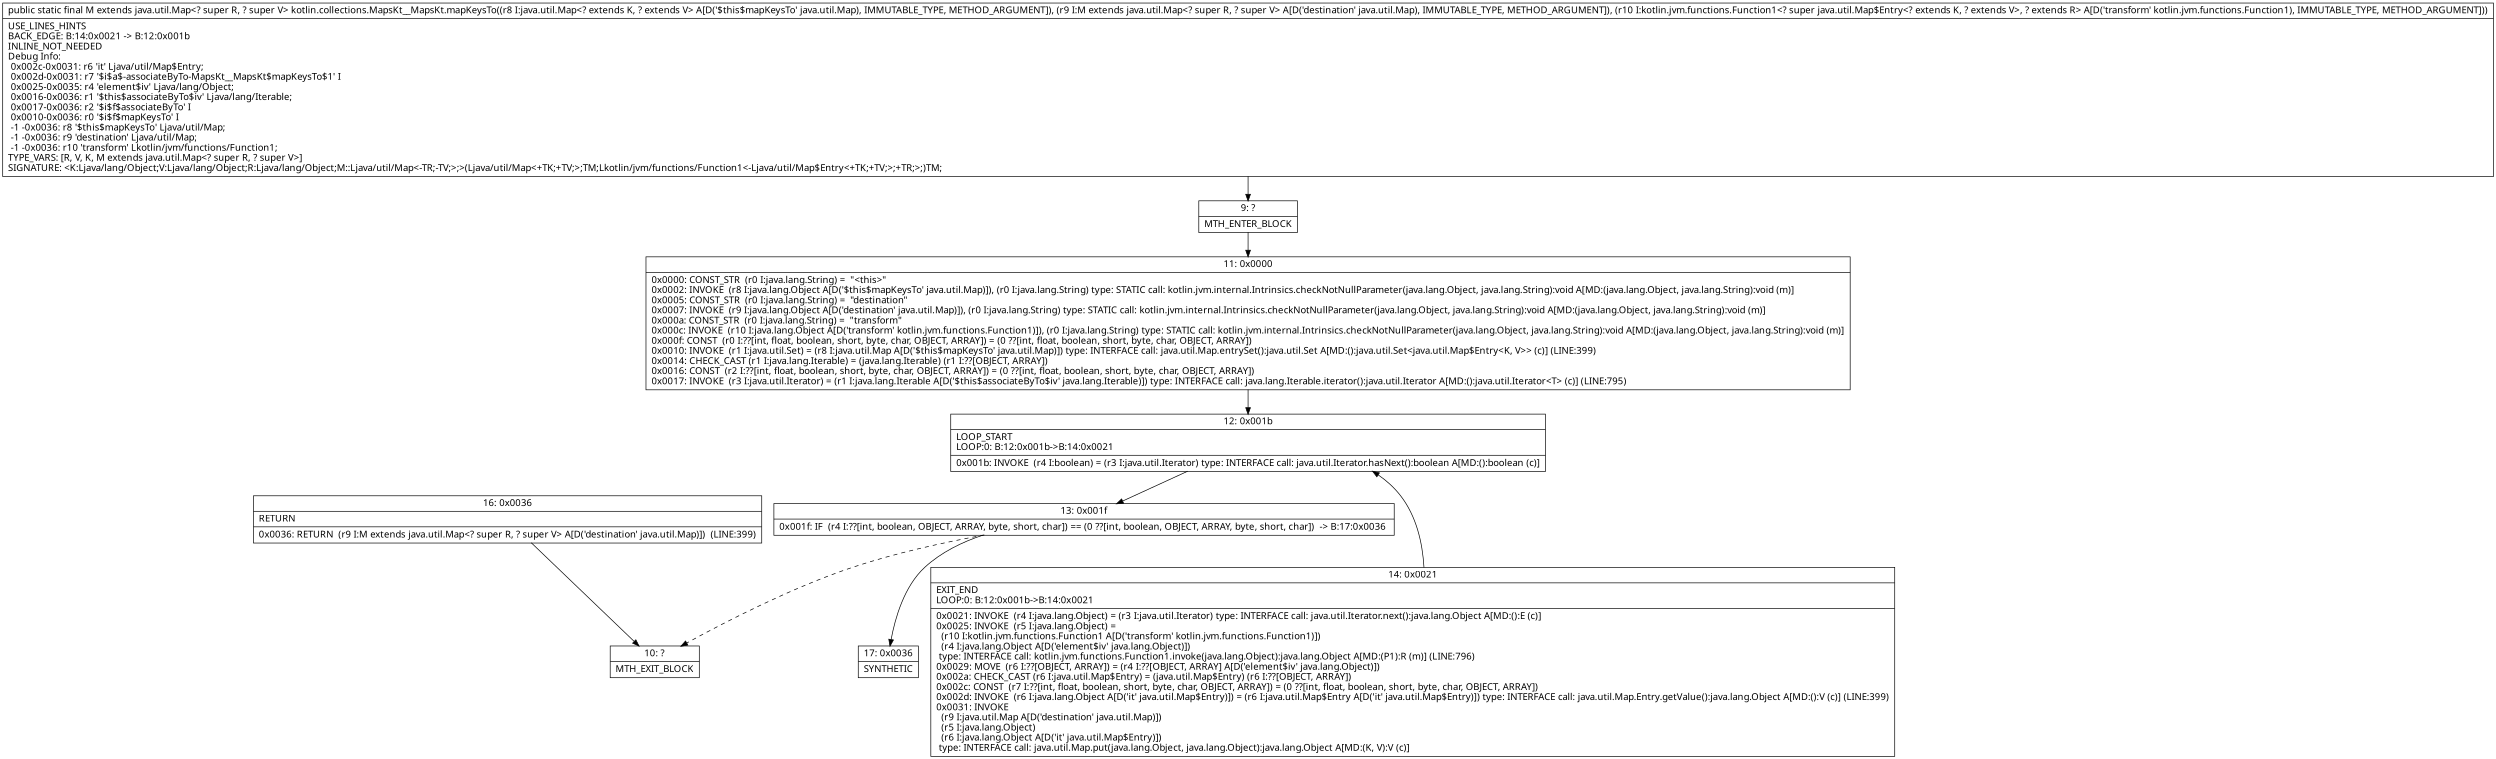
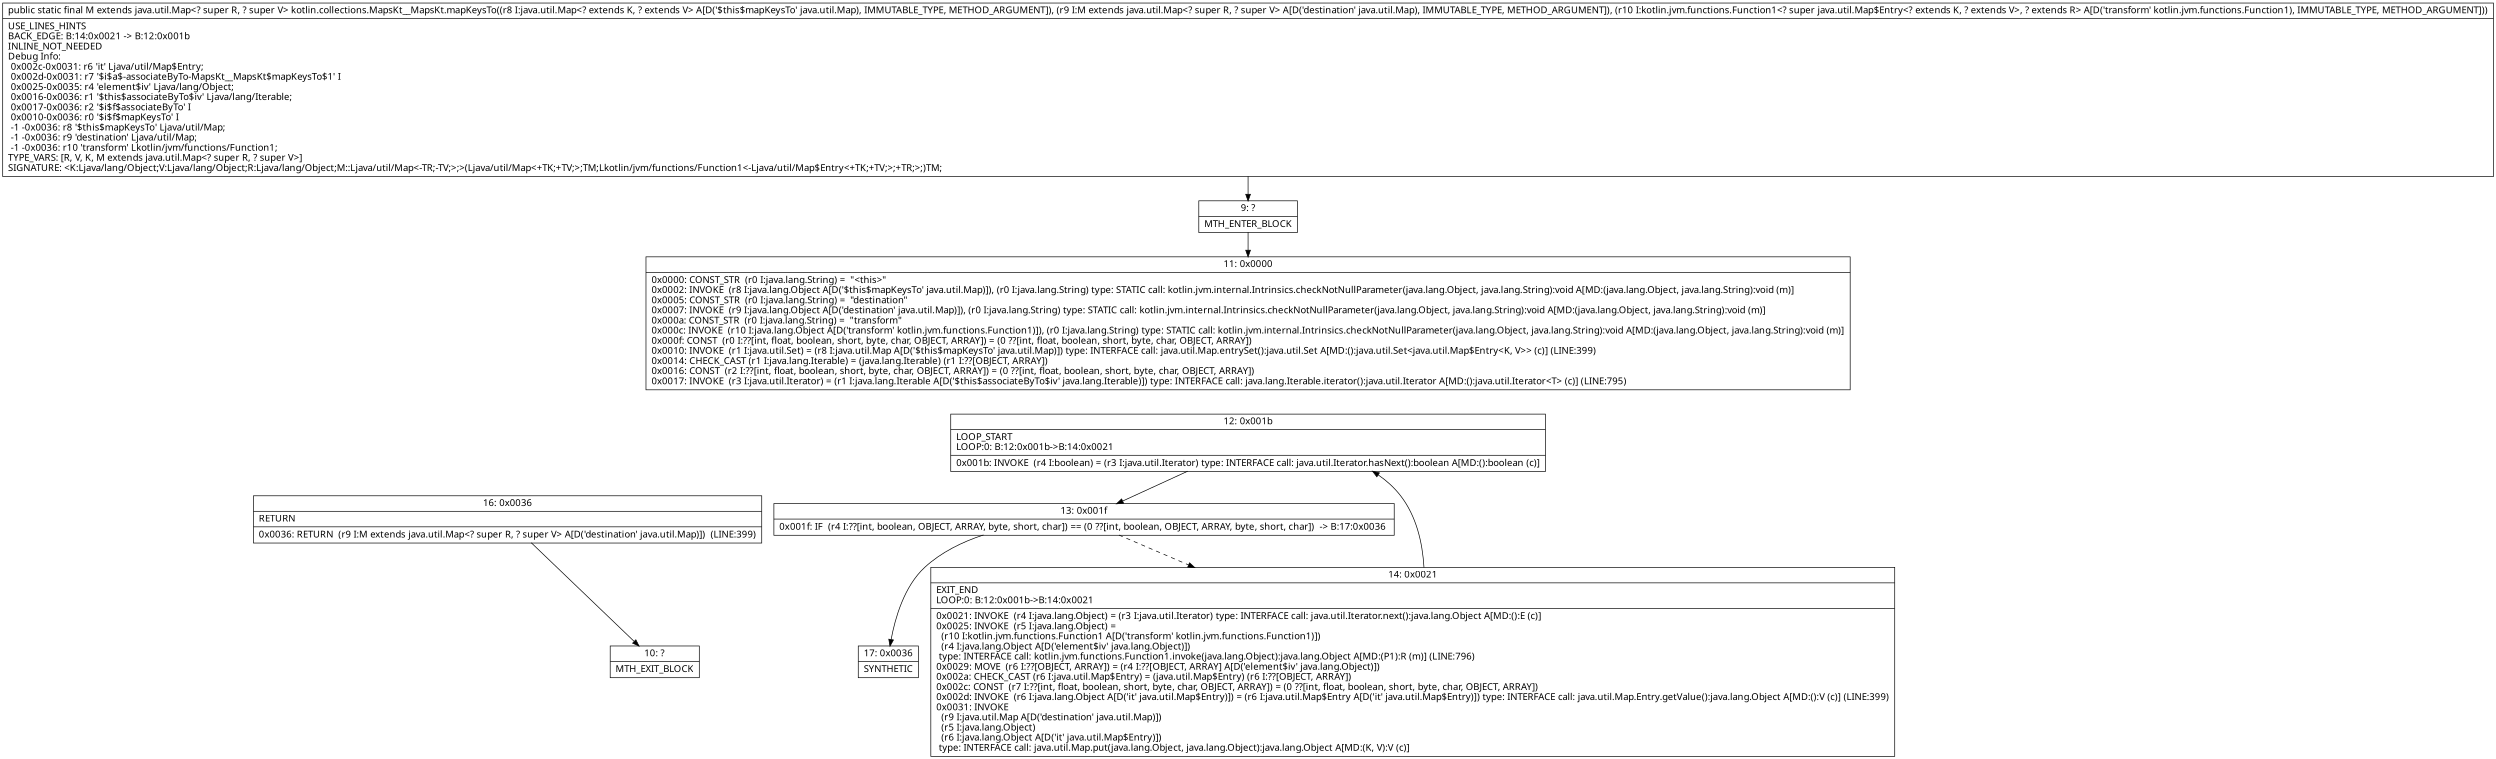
(1248, 399) -> none
(831, 575) -> (1154, 550)
